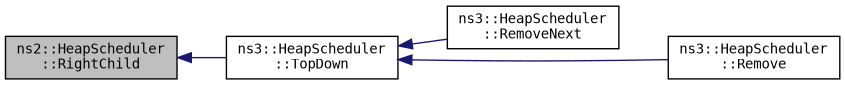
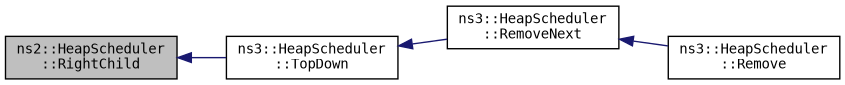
(540, 61) -> (651, 44)
